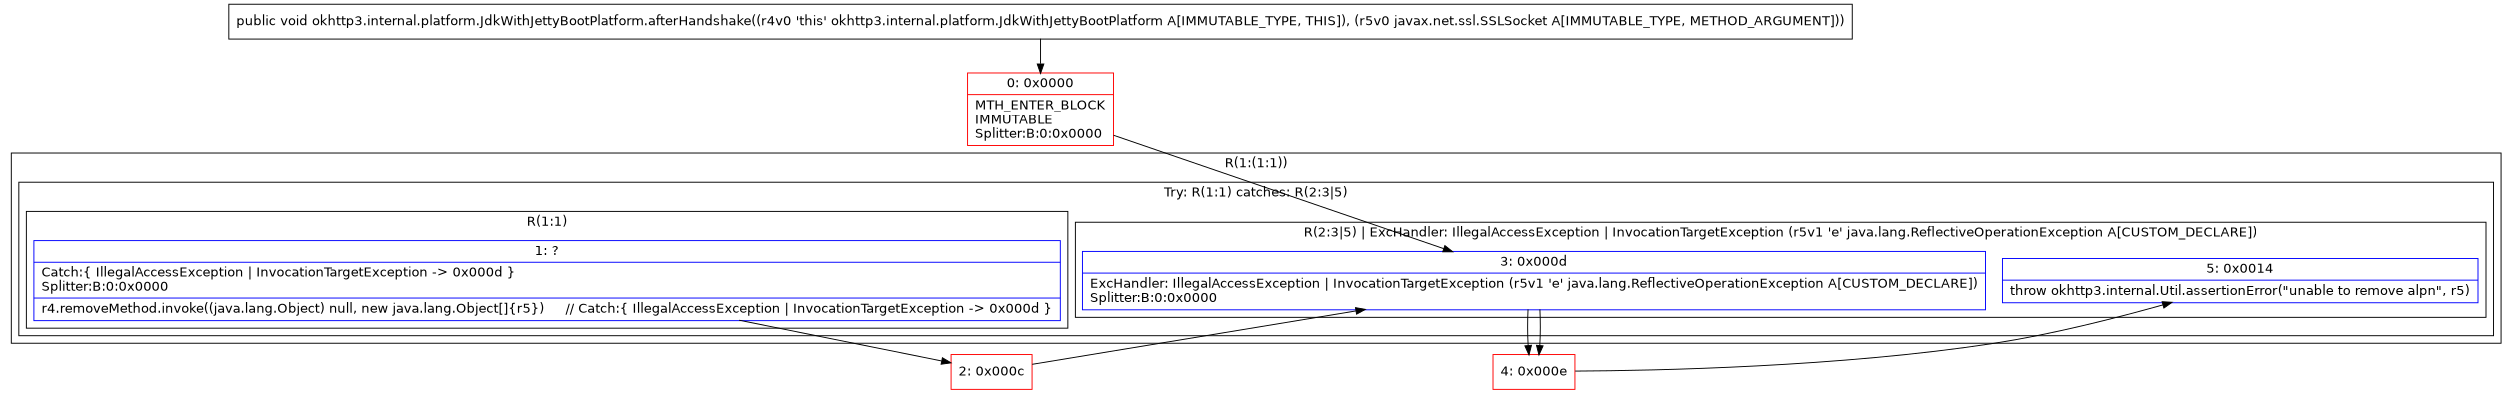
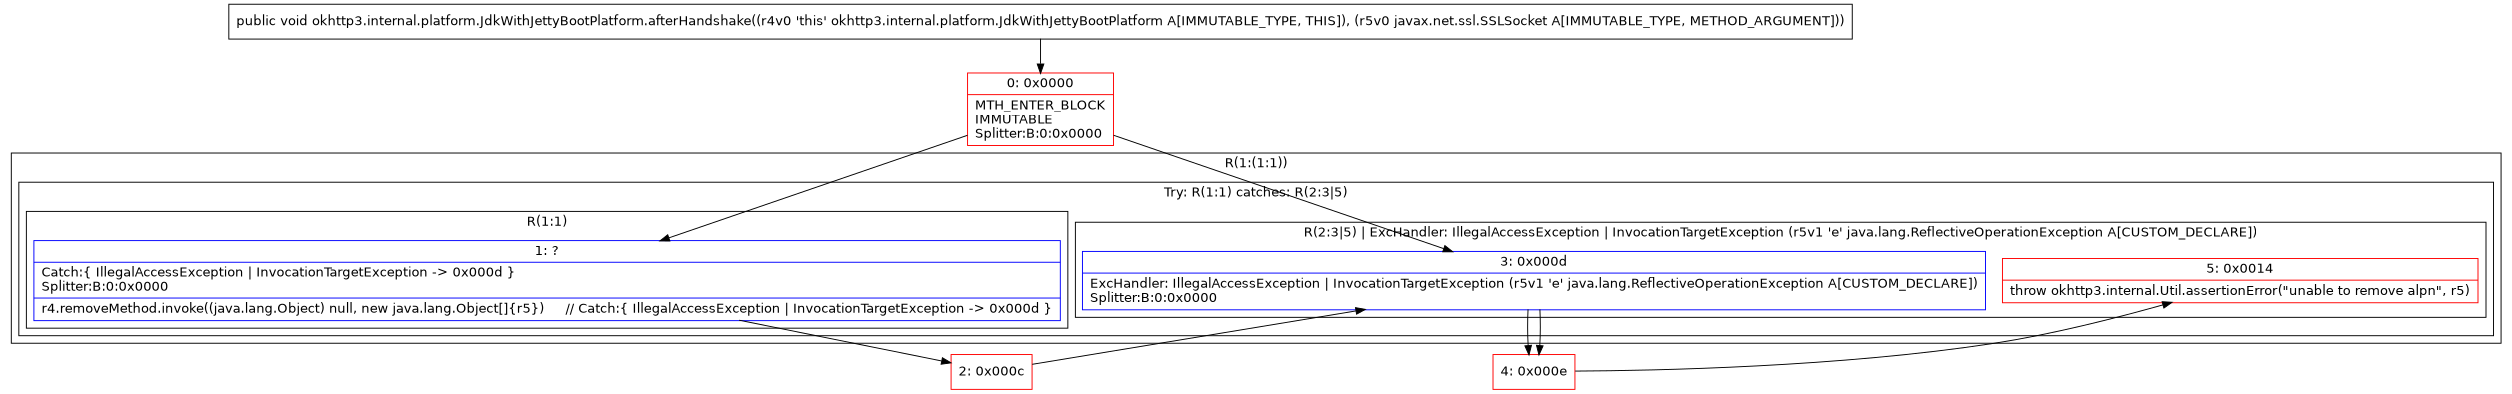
none -> (811, 189)
(2240, 281) -> (2240, 281)
